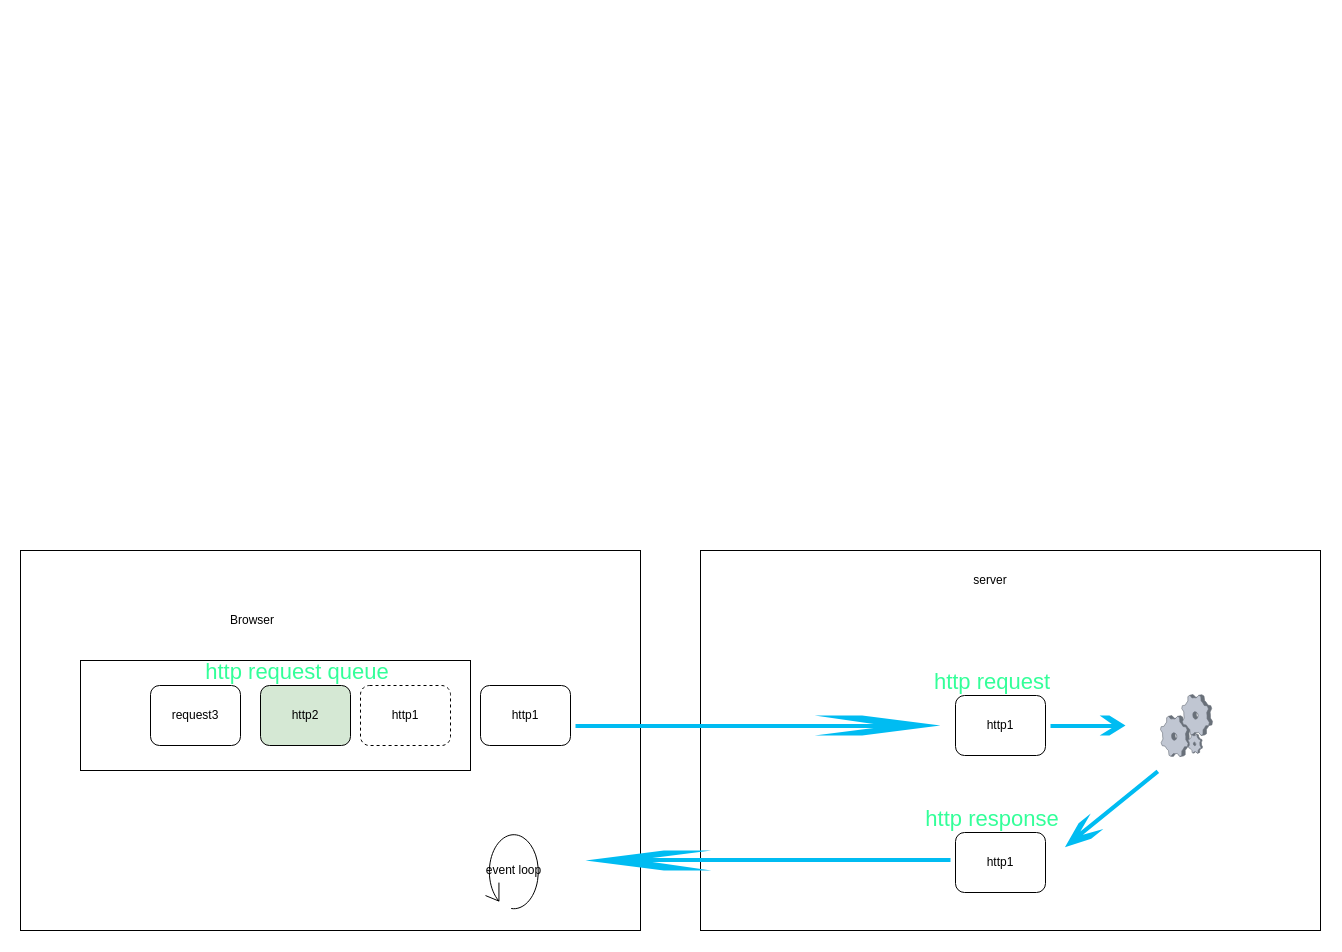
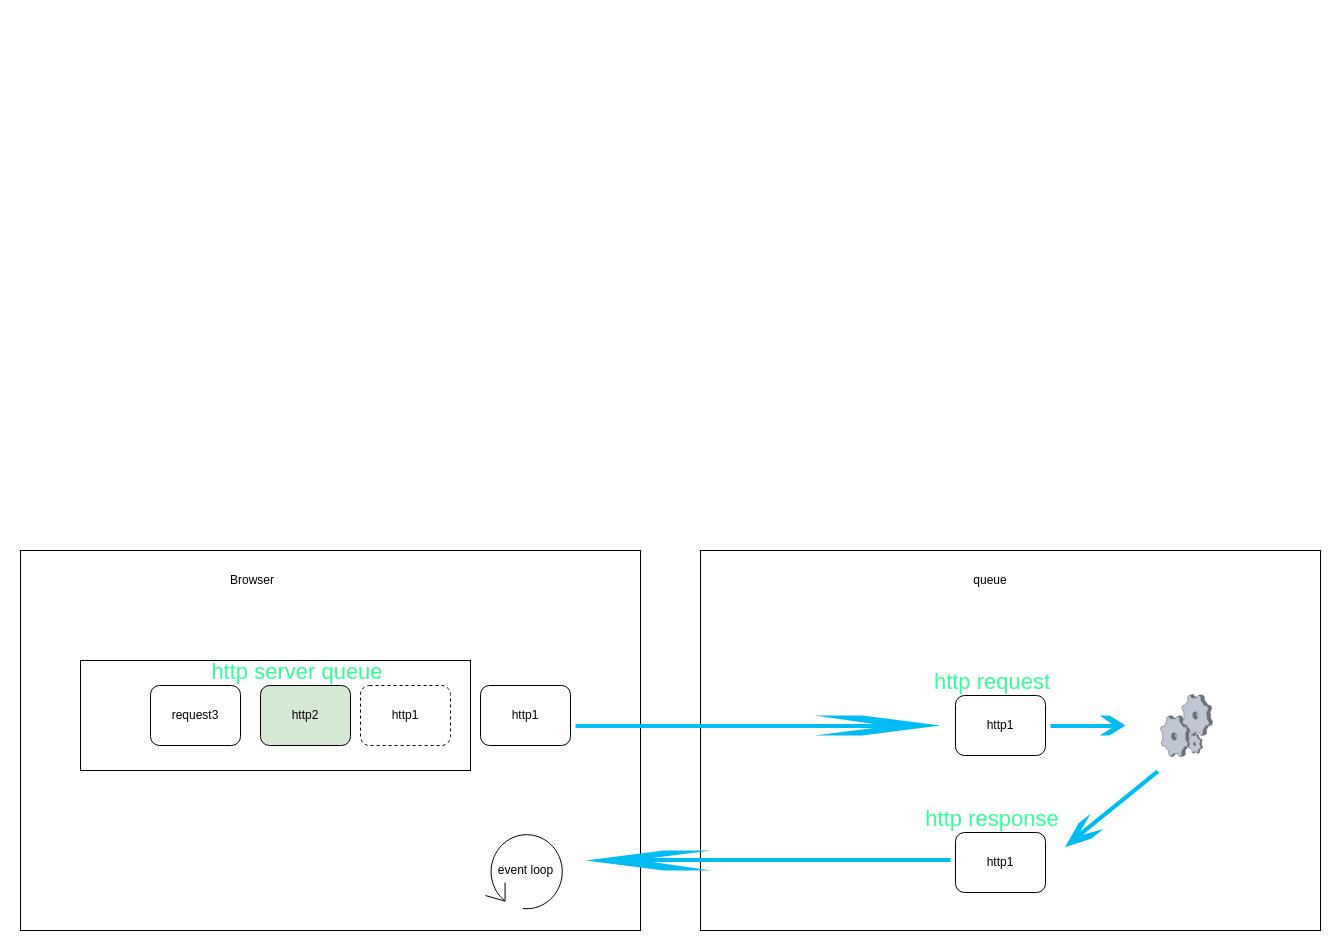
(991, 581) -> (991, 581)
(252, 621) -> (252, 581)
(298, 673) -> (298, 673)
(513, 871) -> (526, 871)
